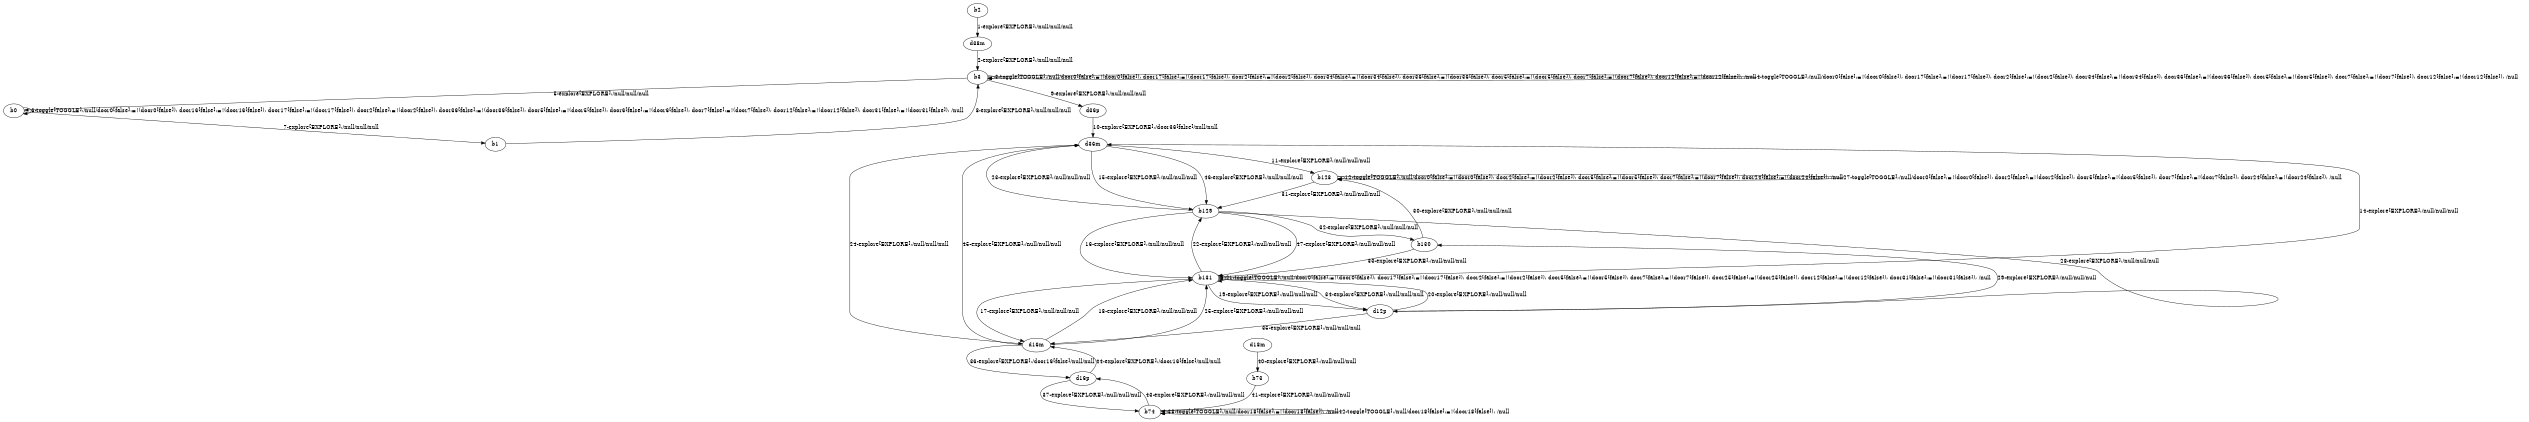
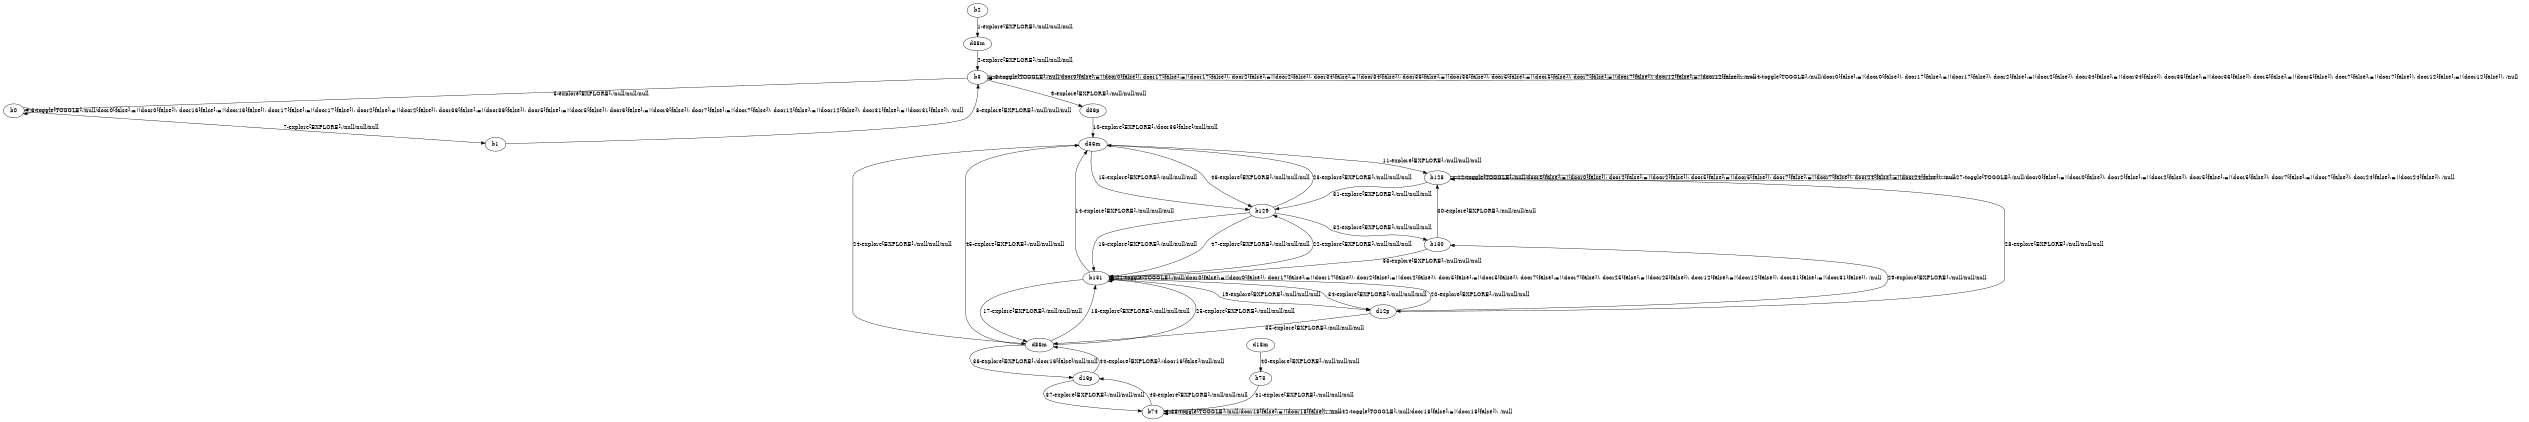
(2183, 304) -> (2005, 270)
(1036, 345) -> (1040, 345)
